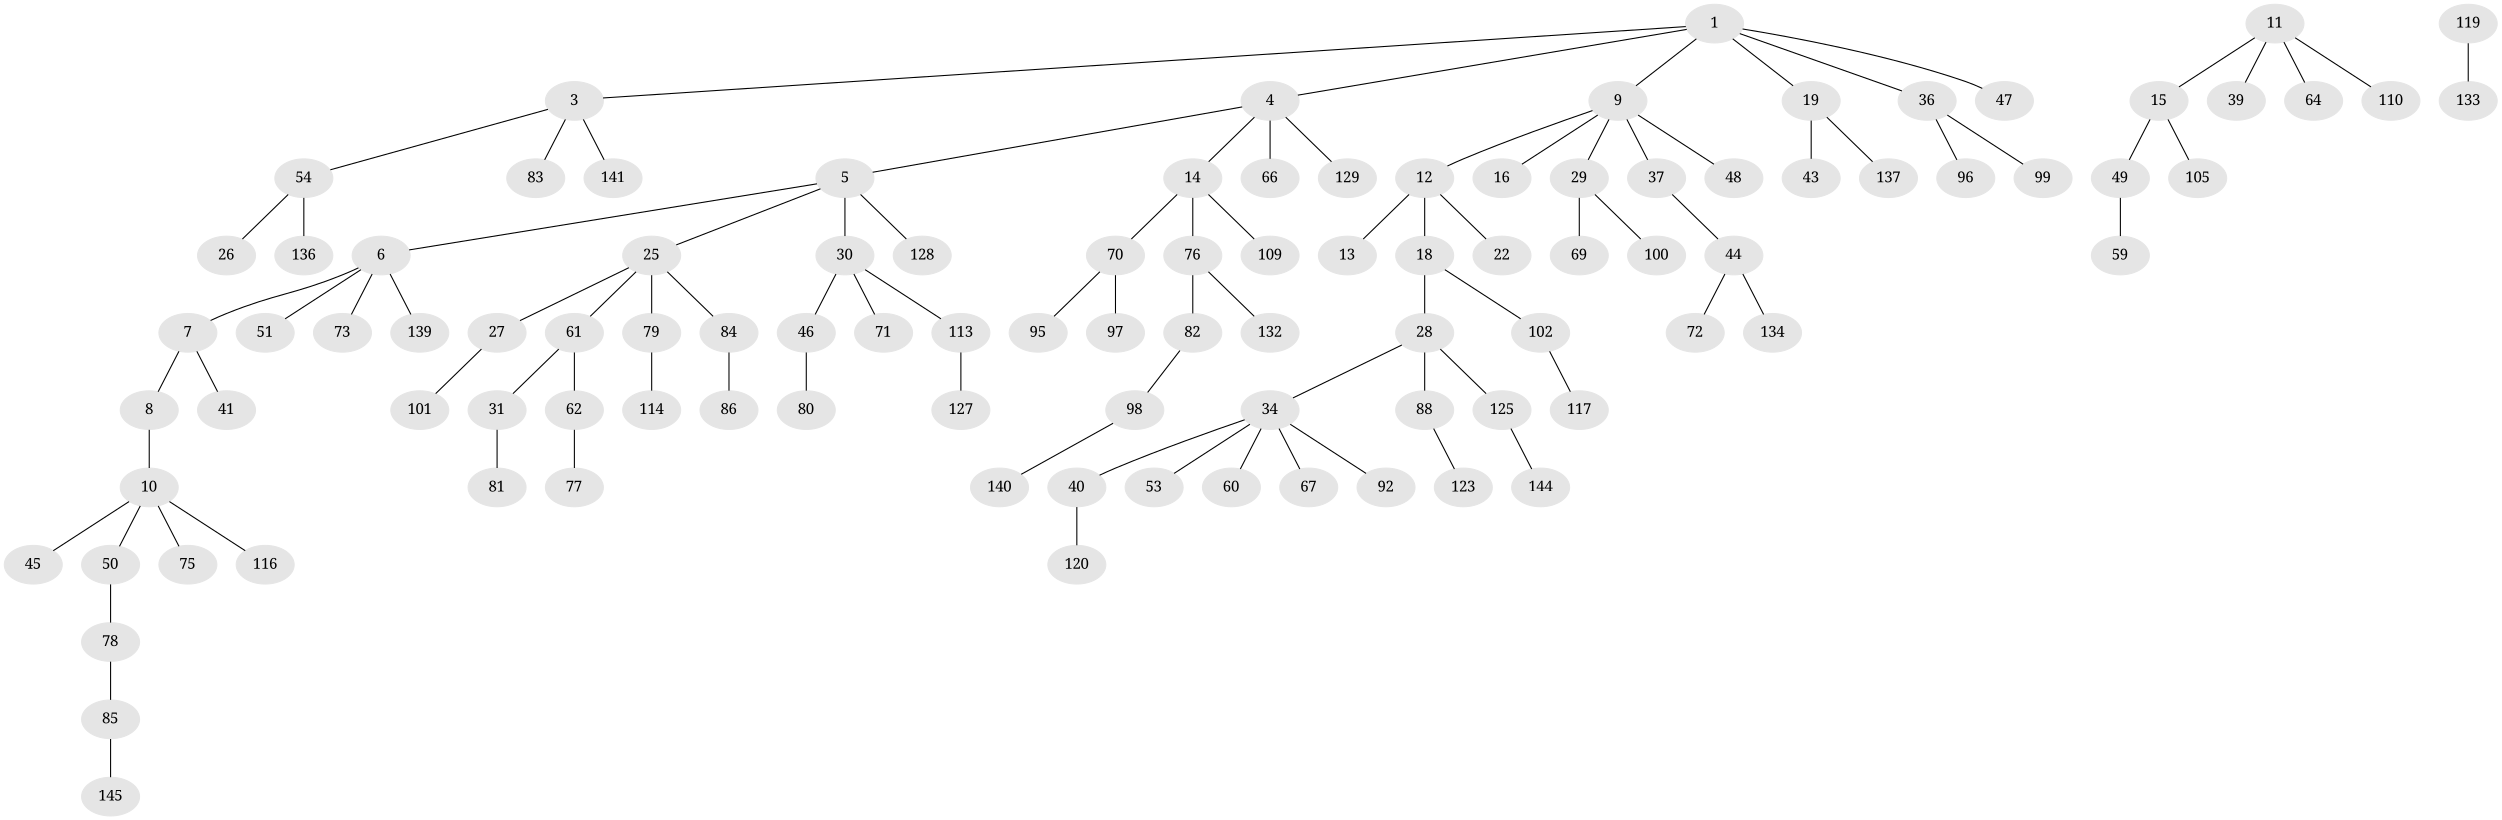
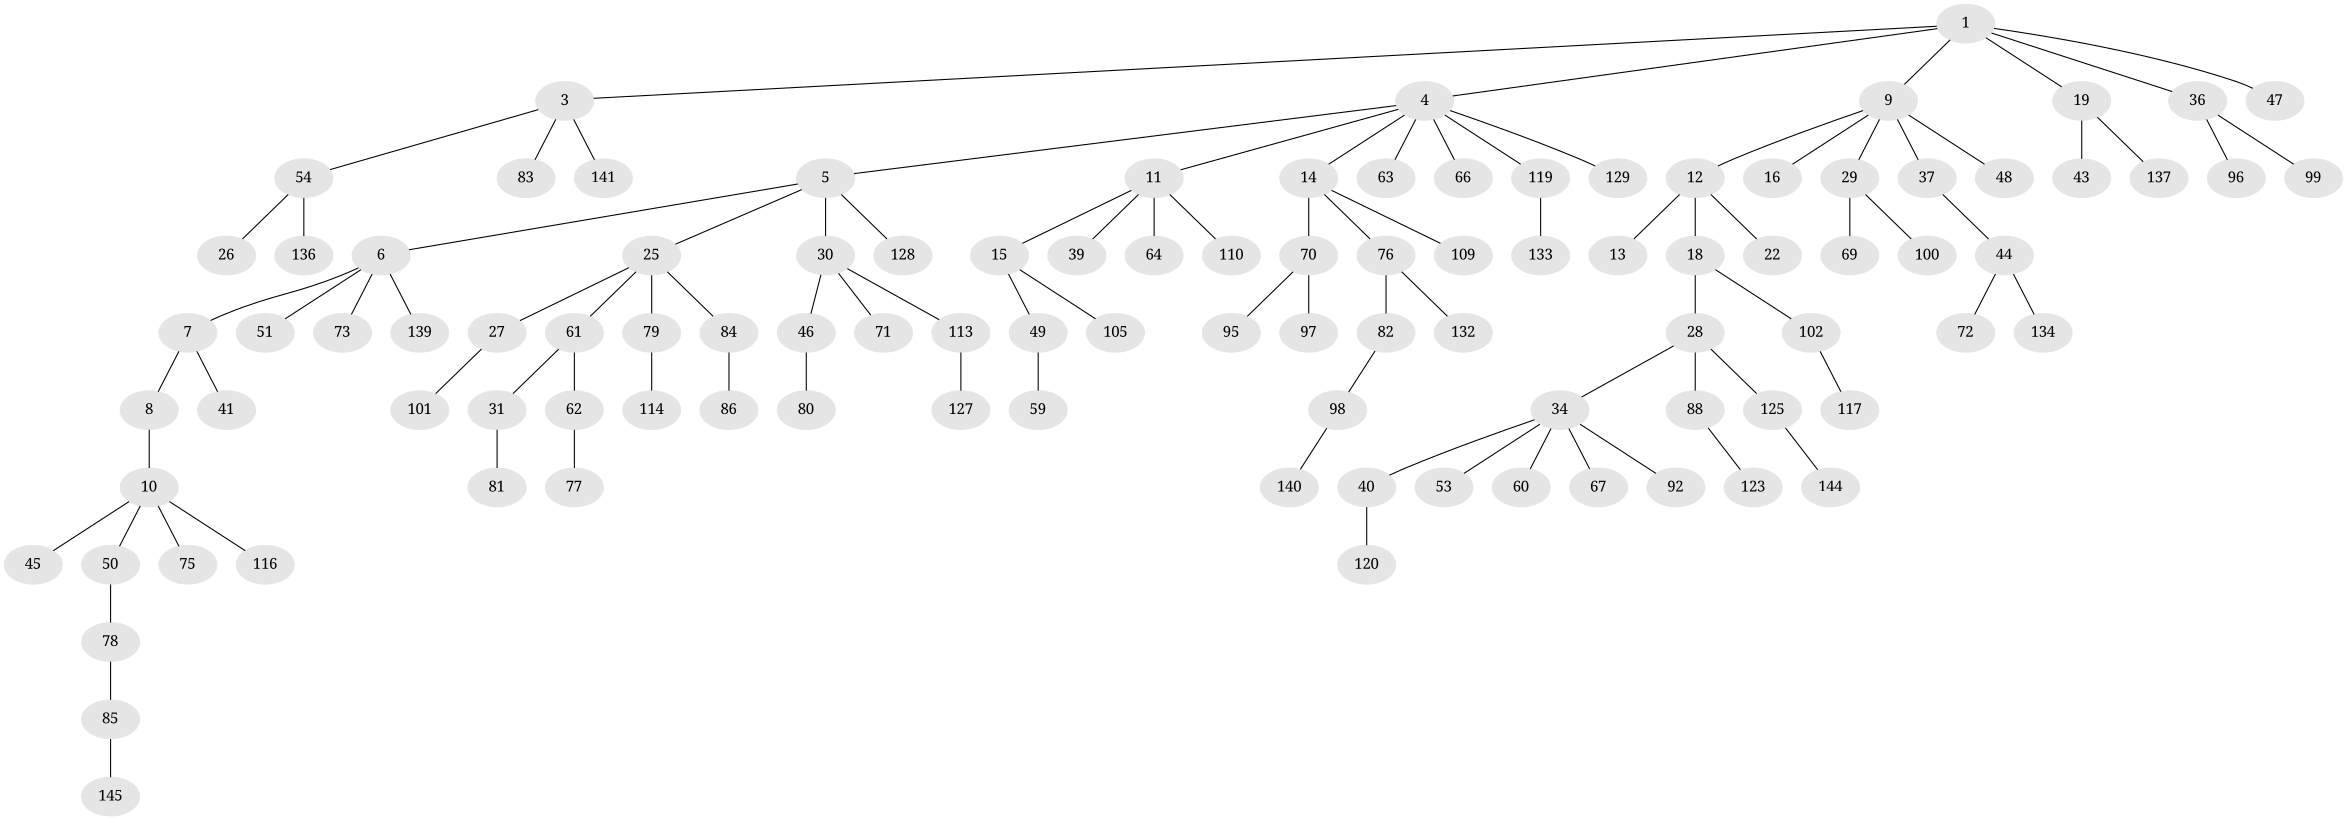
none -> (1289, 140)
none -> (1483, 140)
none -> (1386, 178)
